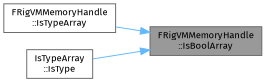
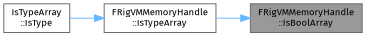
(117, 55) -> (82, 18)
